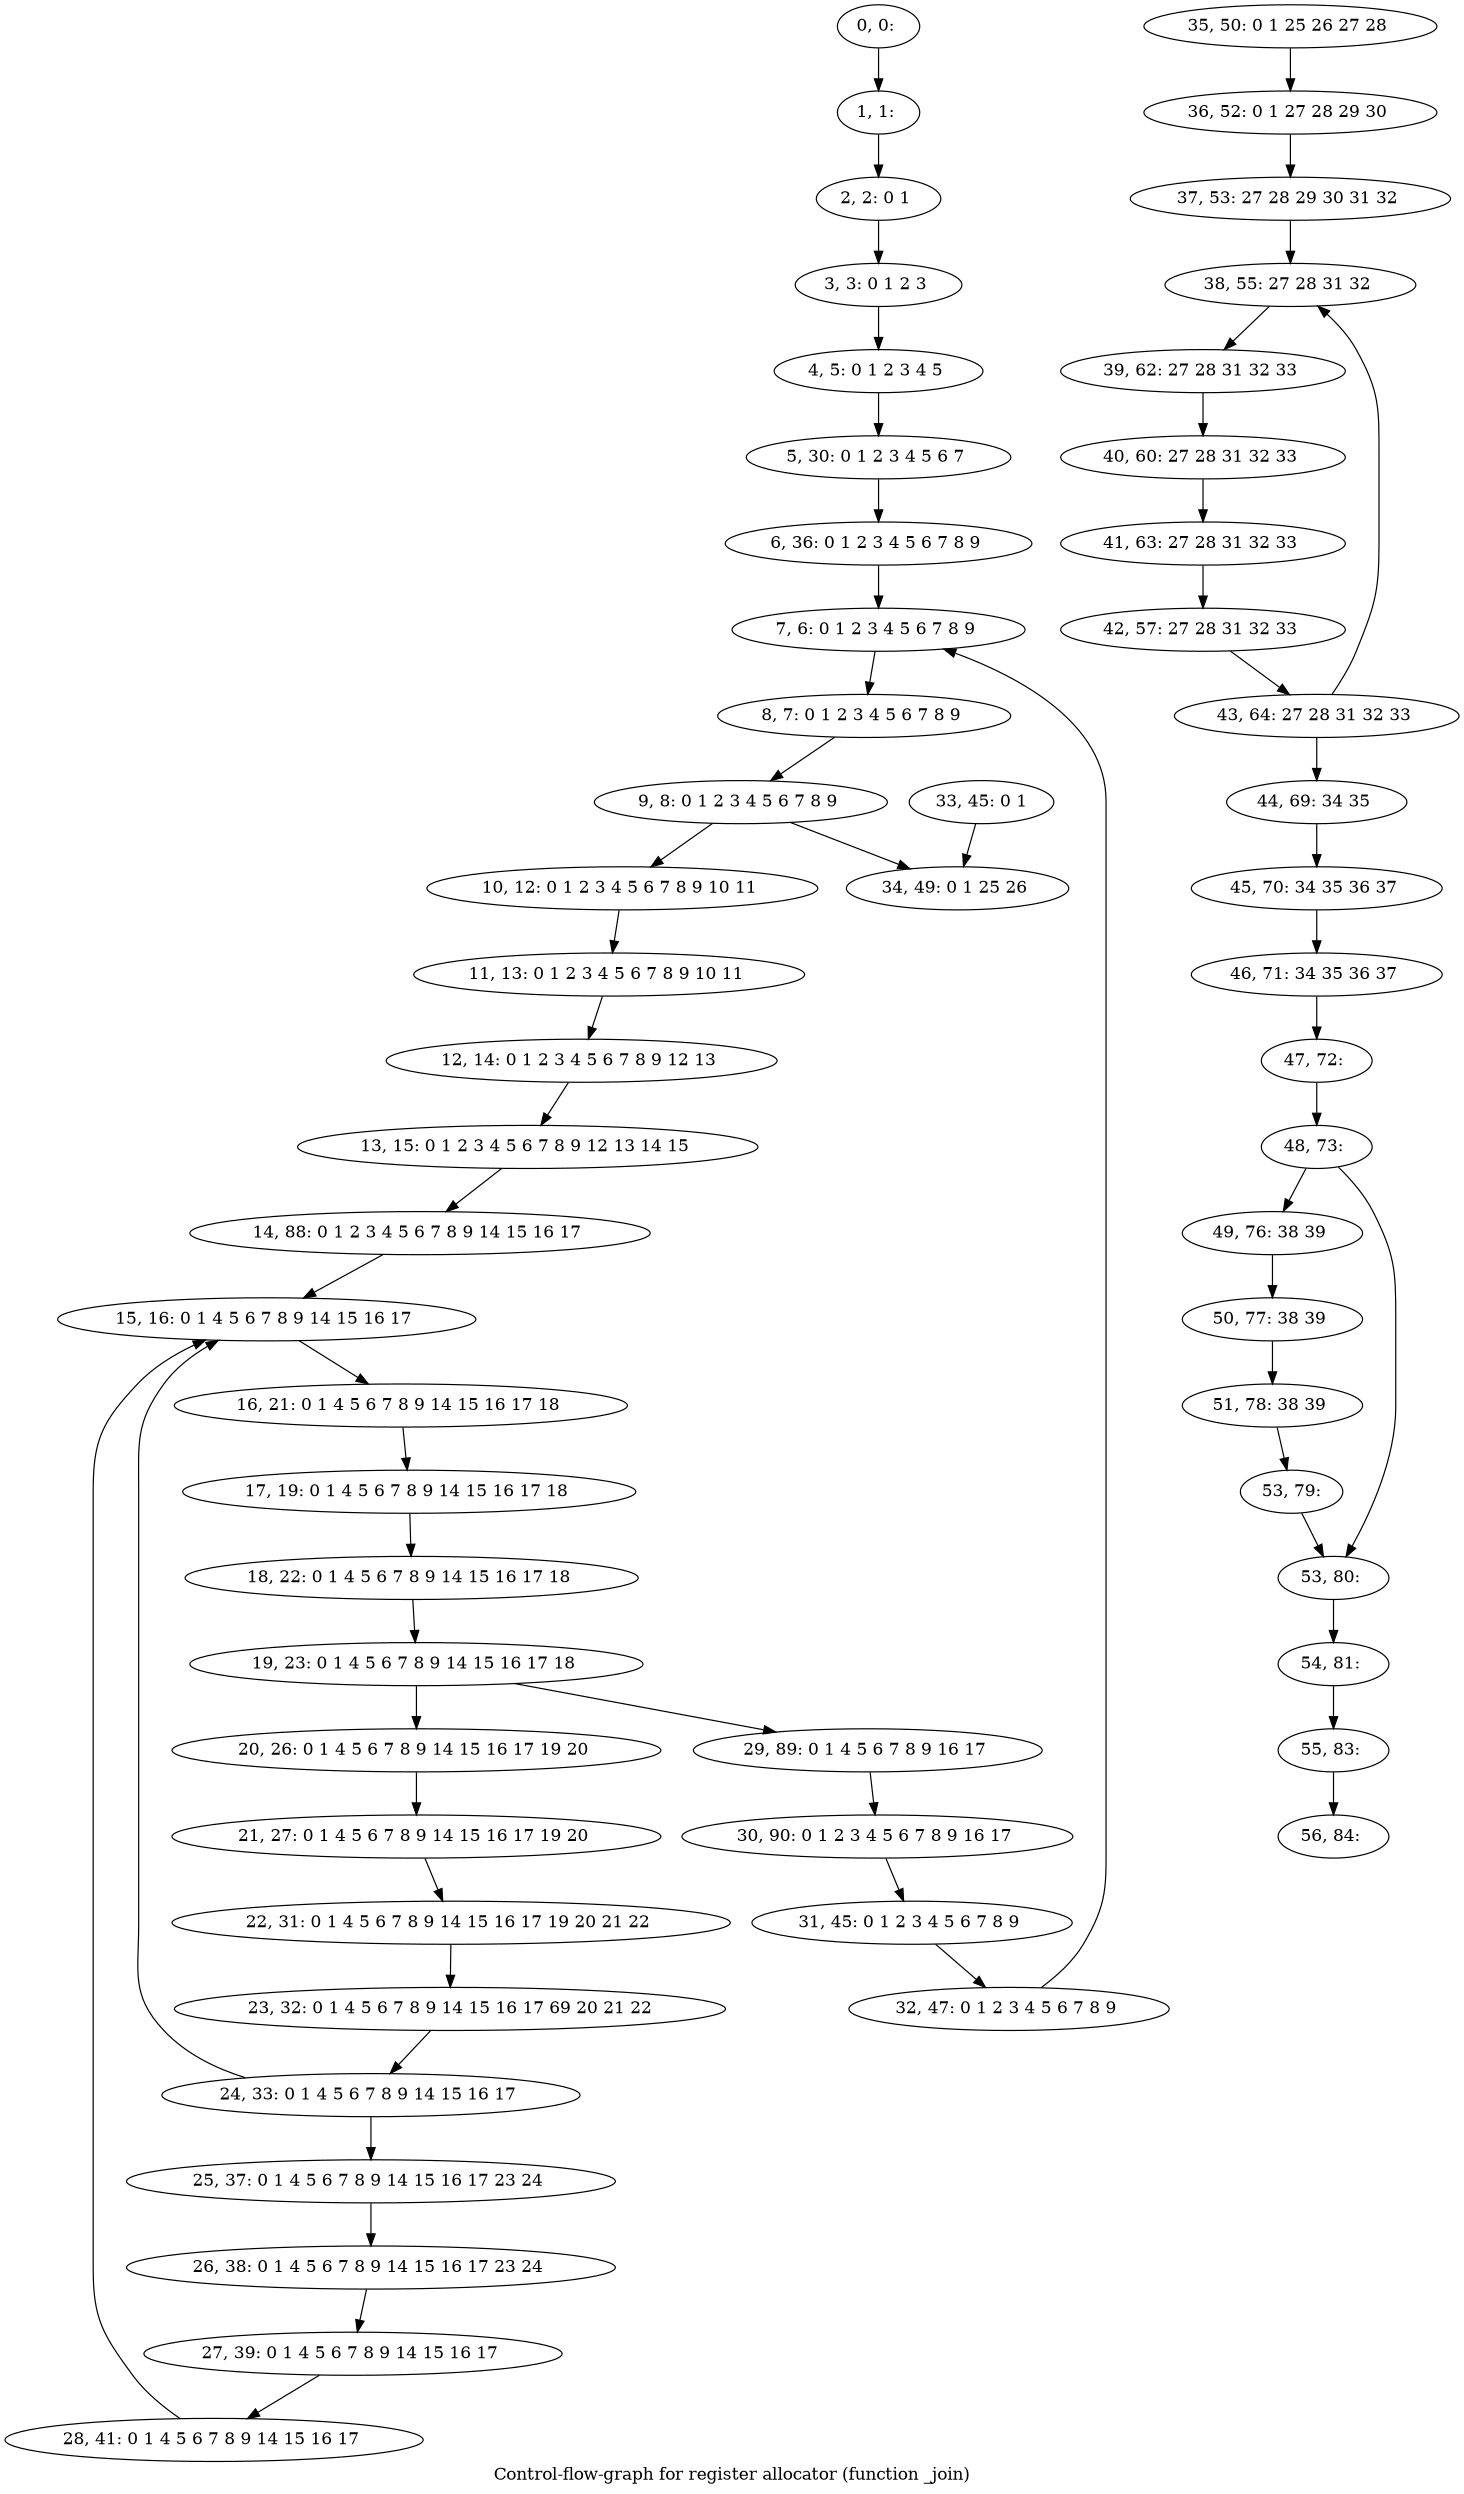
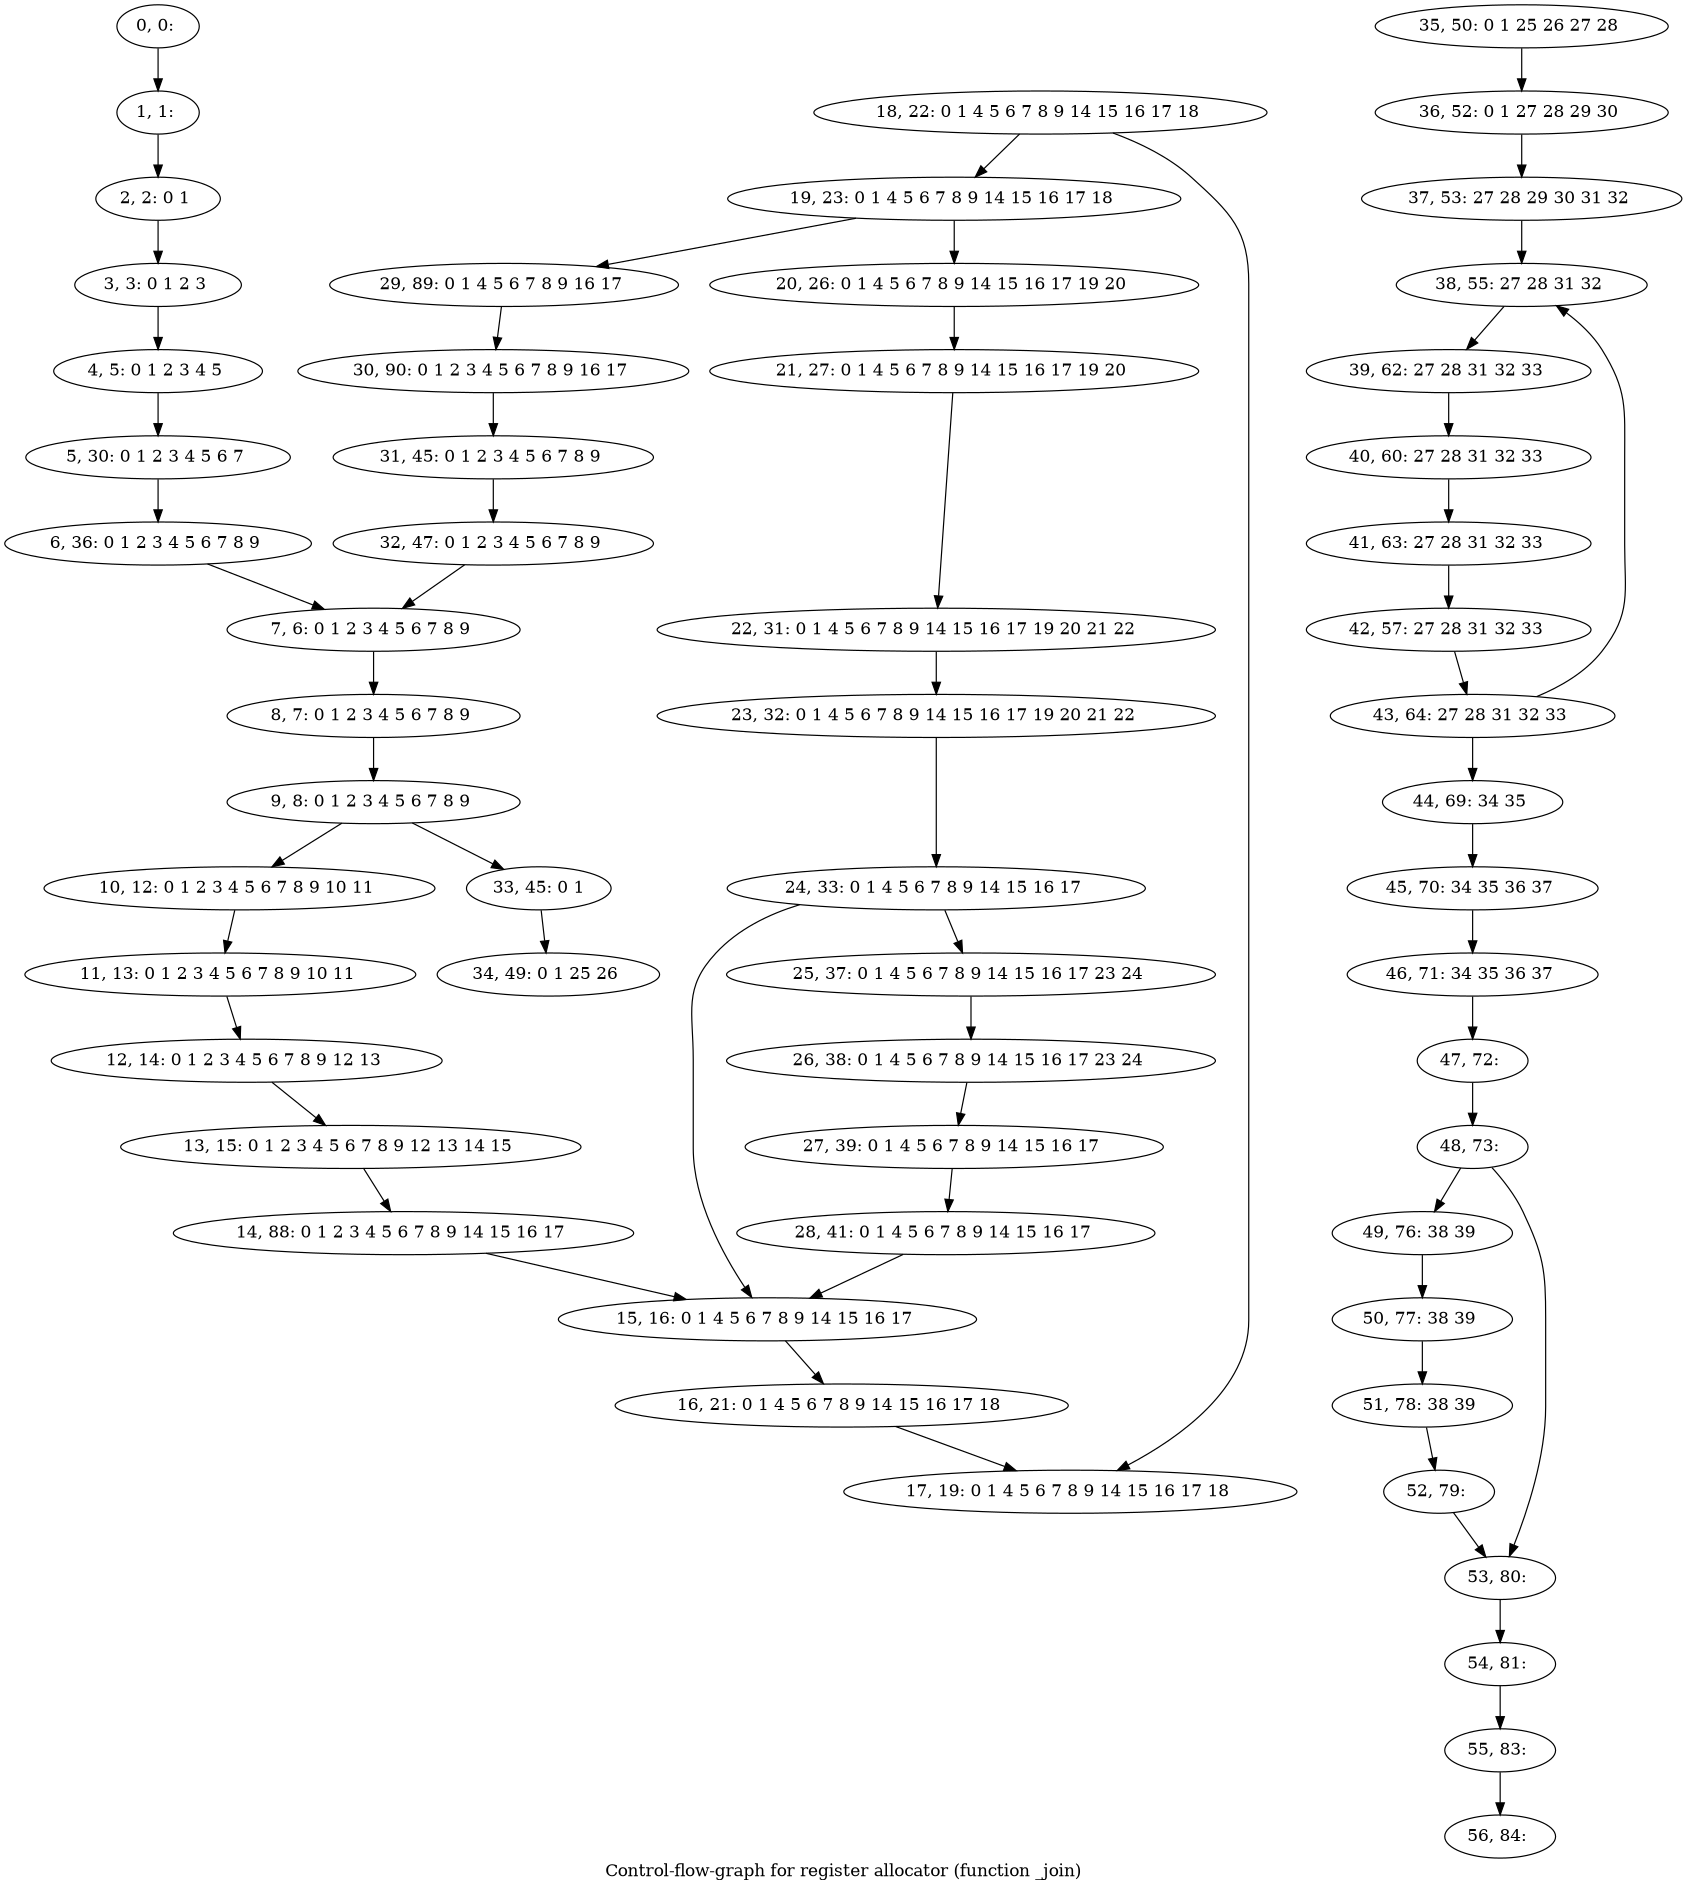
(844, 843) -> (453, 843)
(1292, 1492) -> (1439, 1492)
(410, 1529) -> (1249, 792)
(450, 2009) -> (936, 716)
